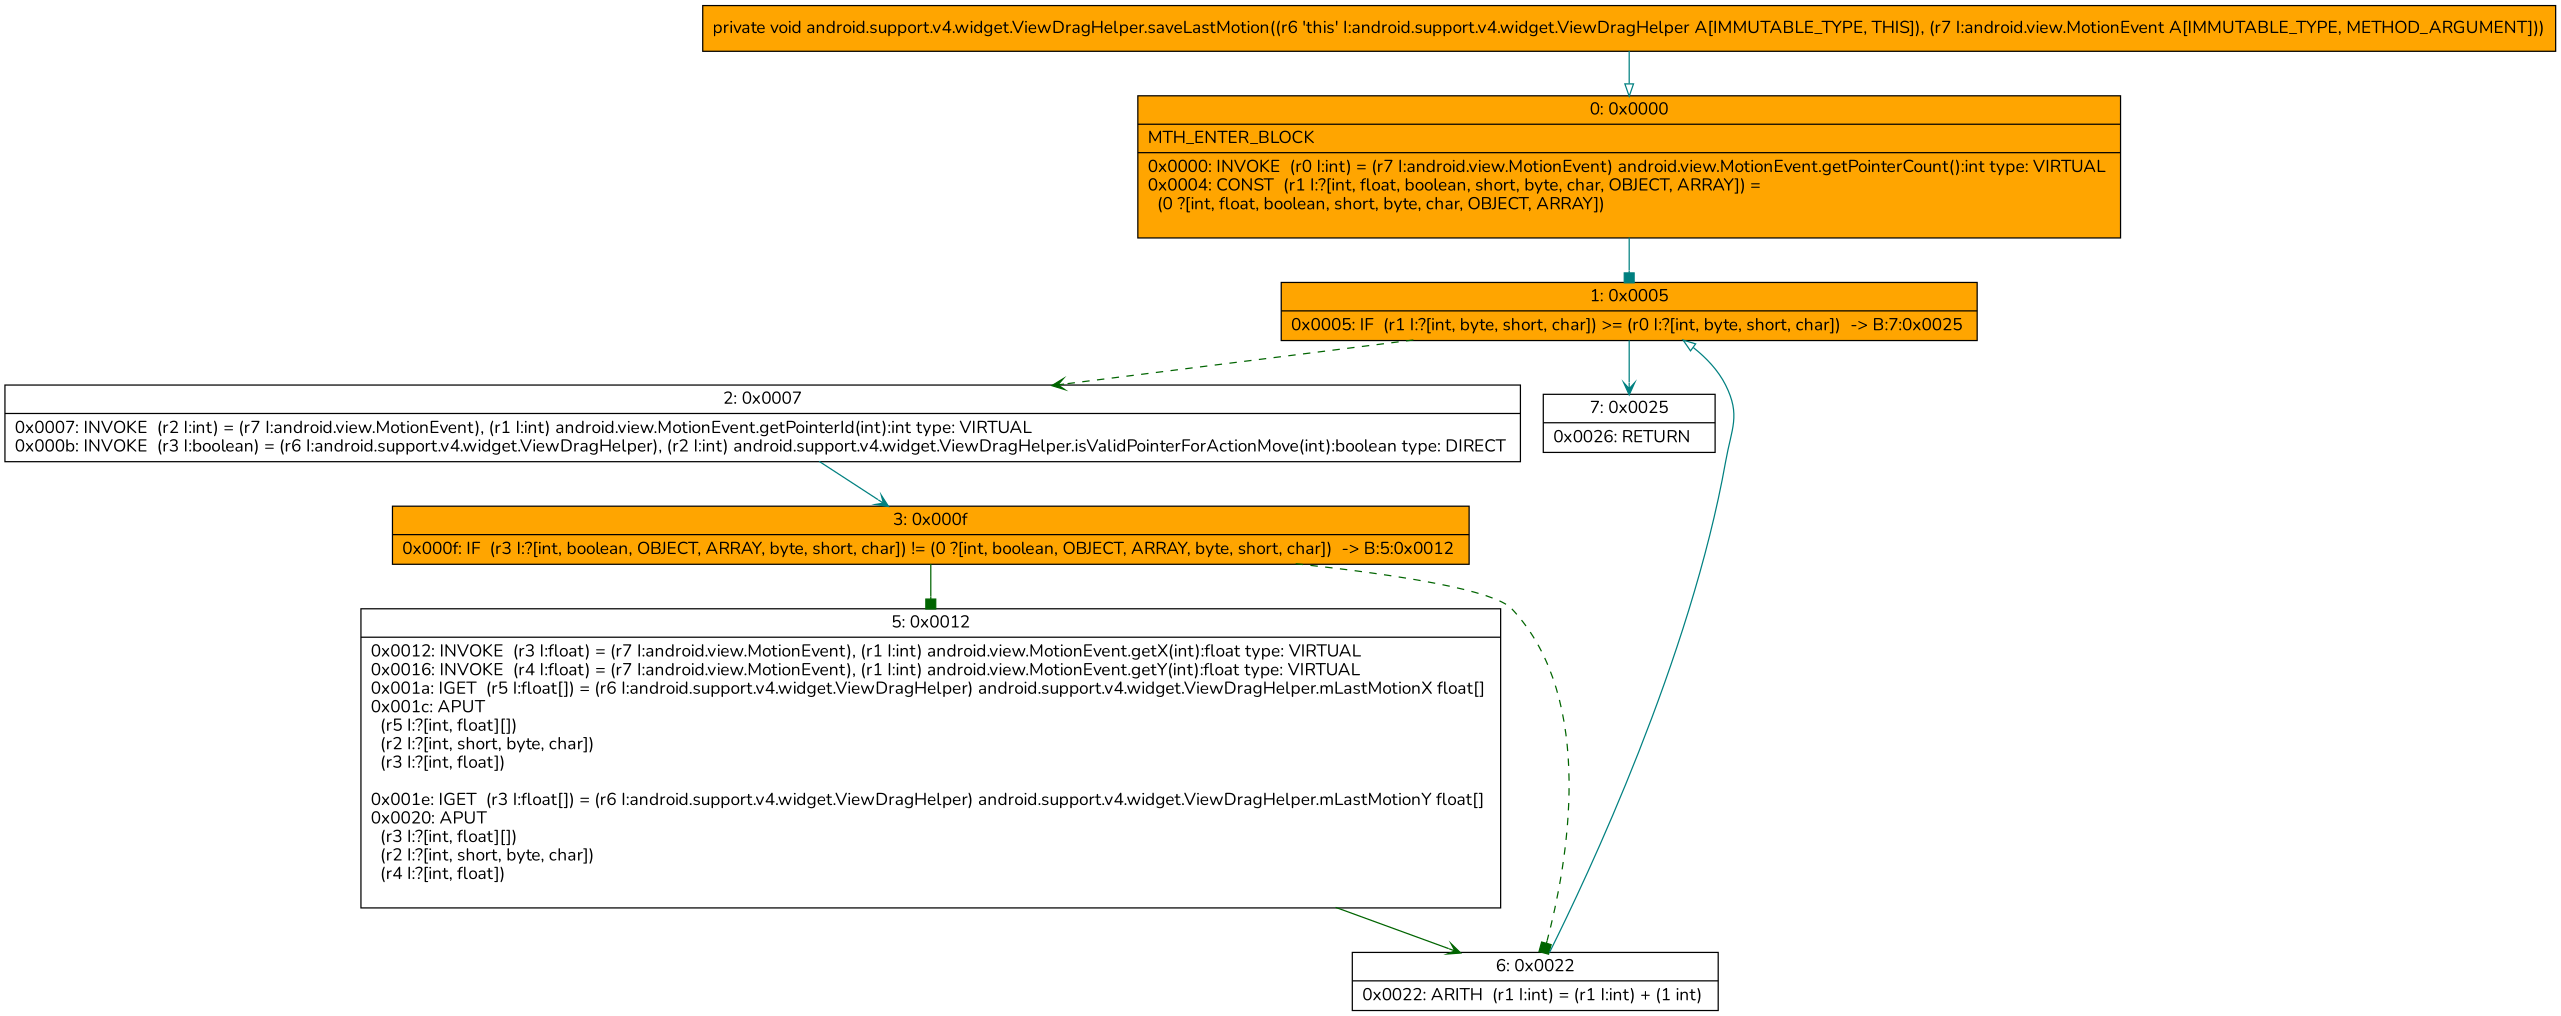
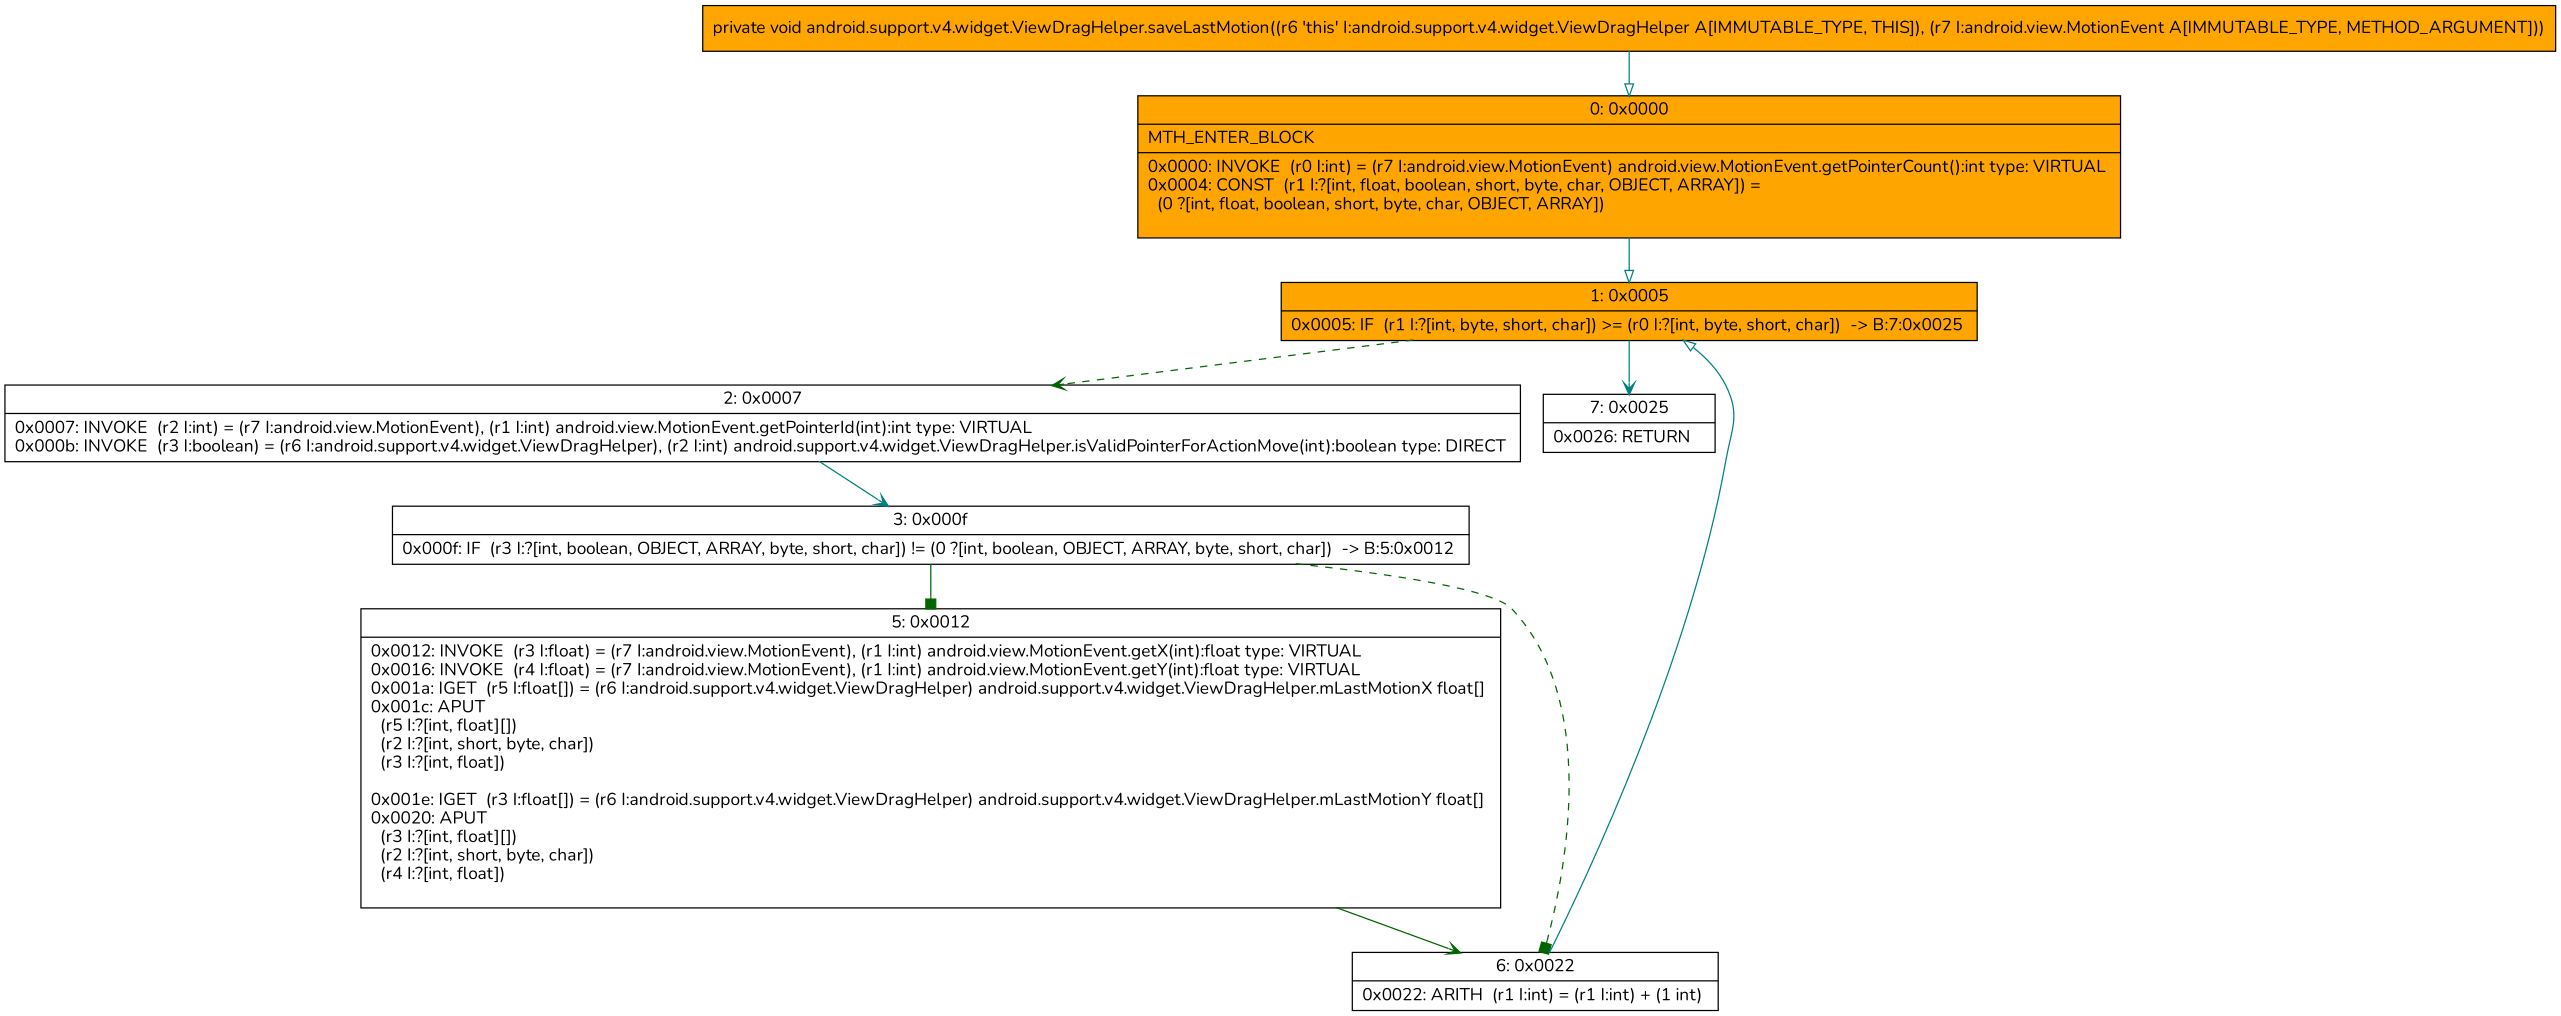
(1629, 254) -> (1629, 254)
(931, 535) -> (931, 535)
